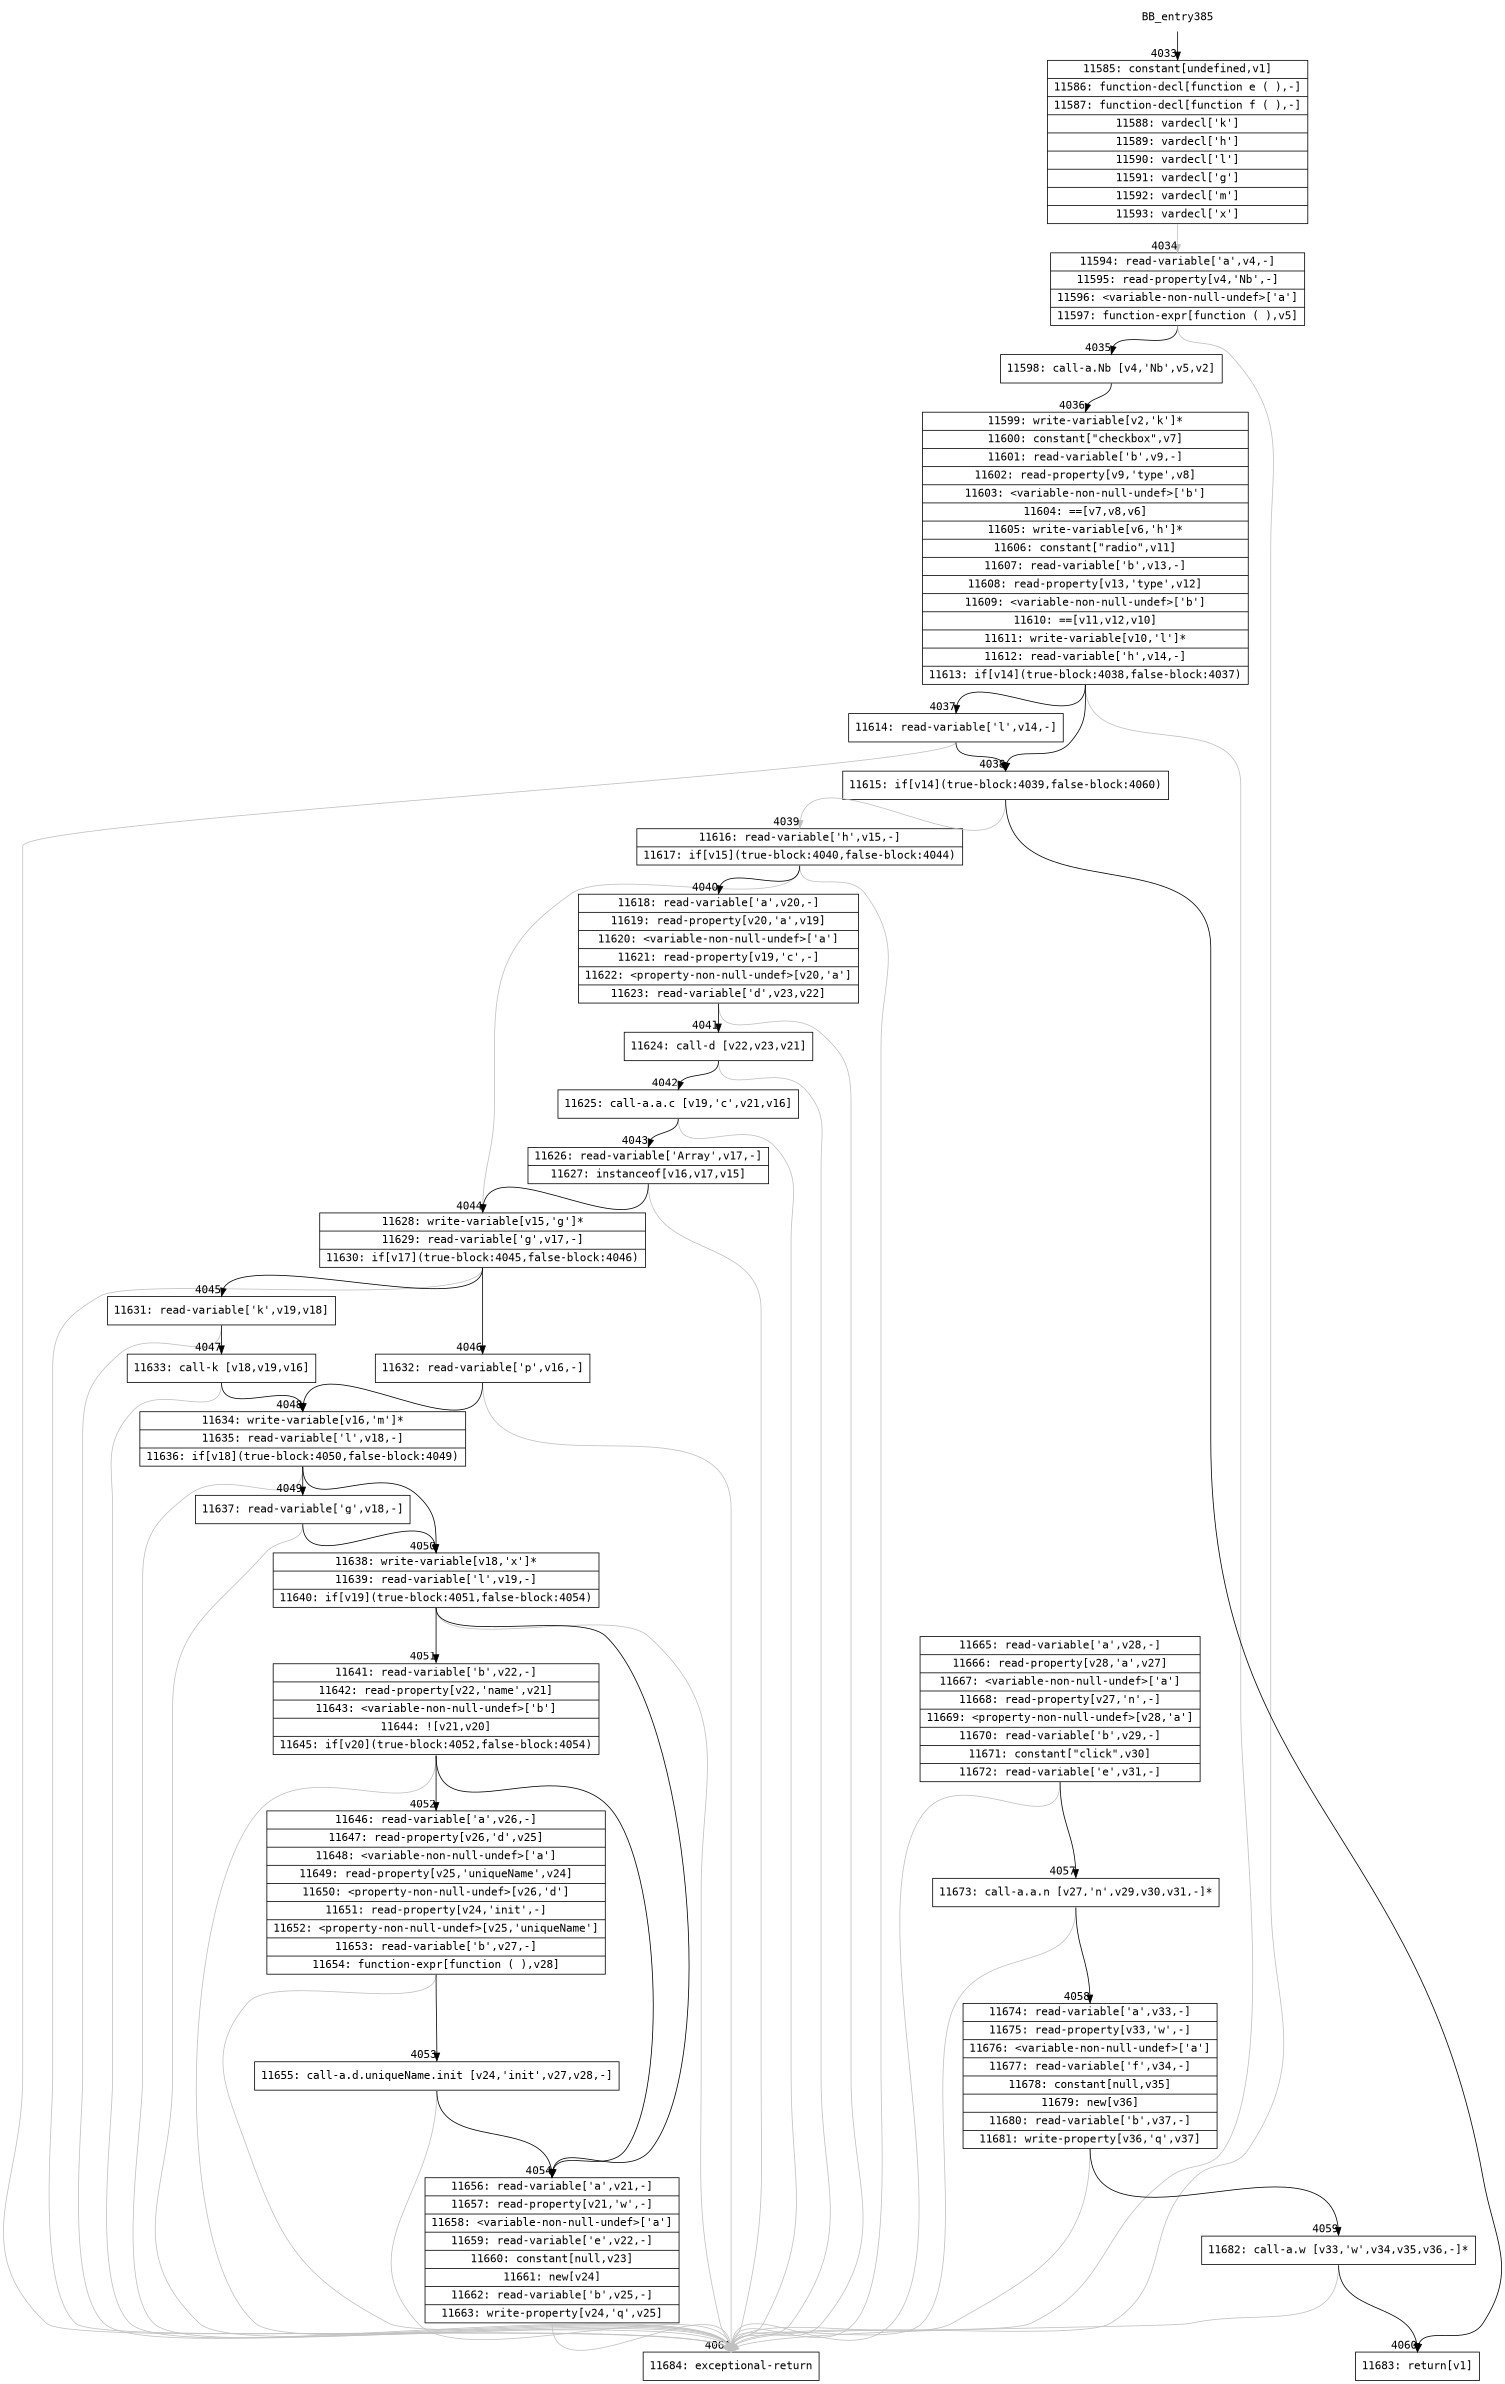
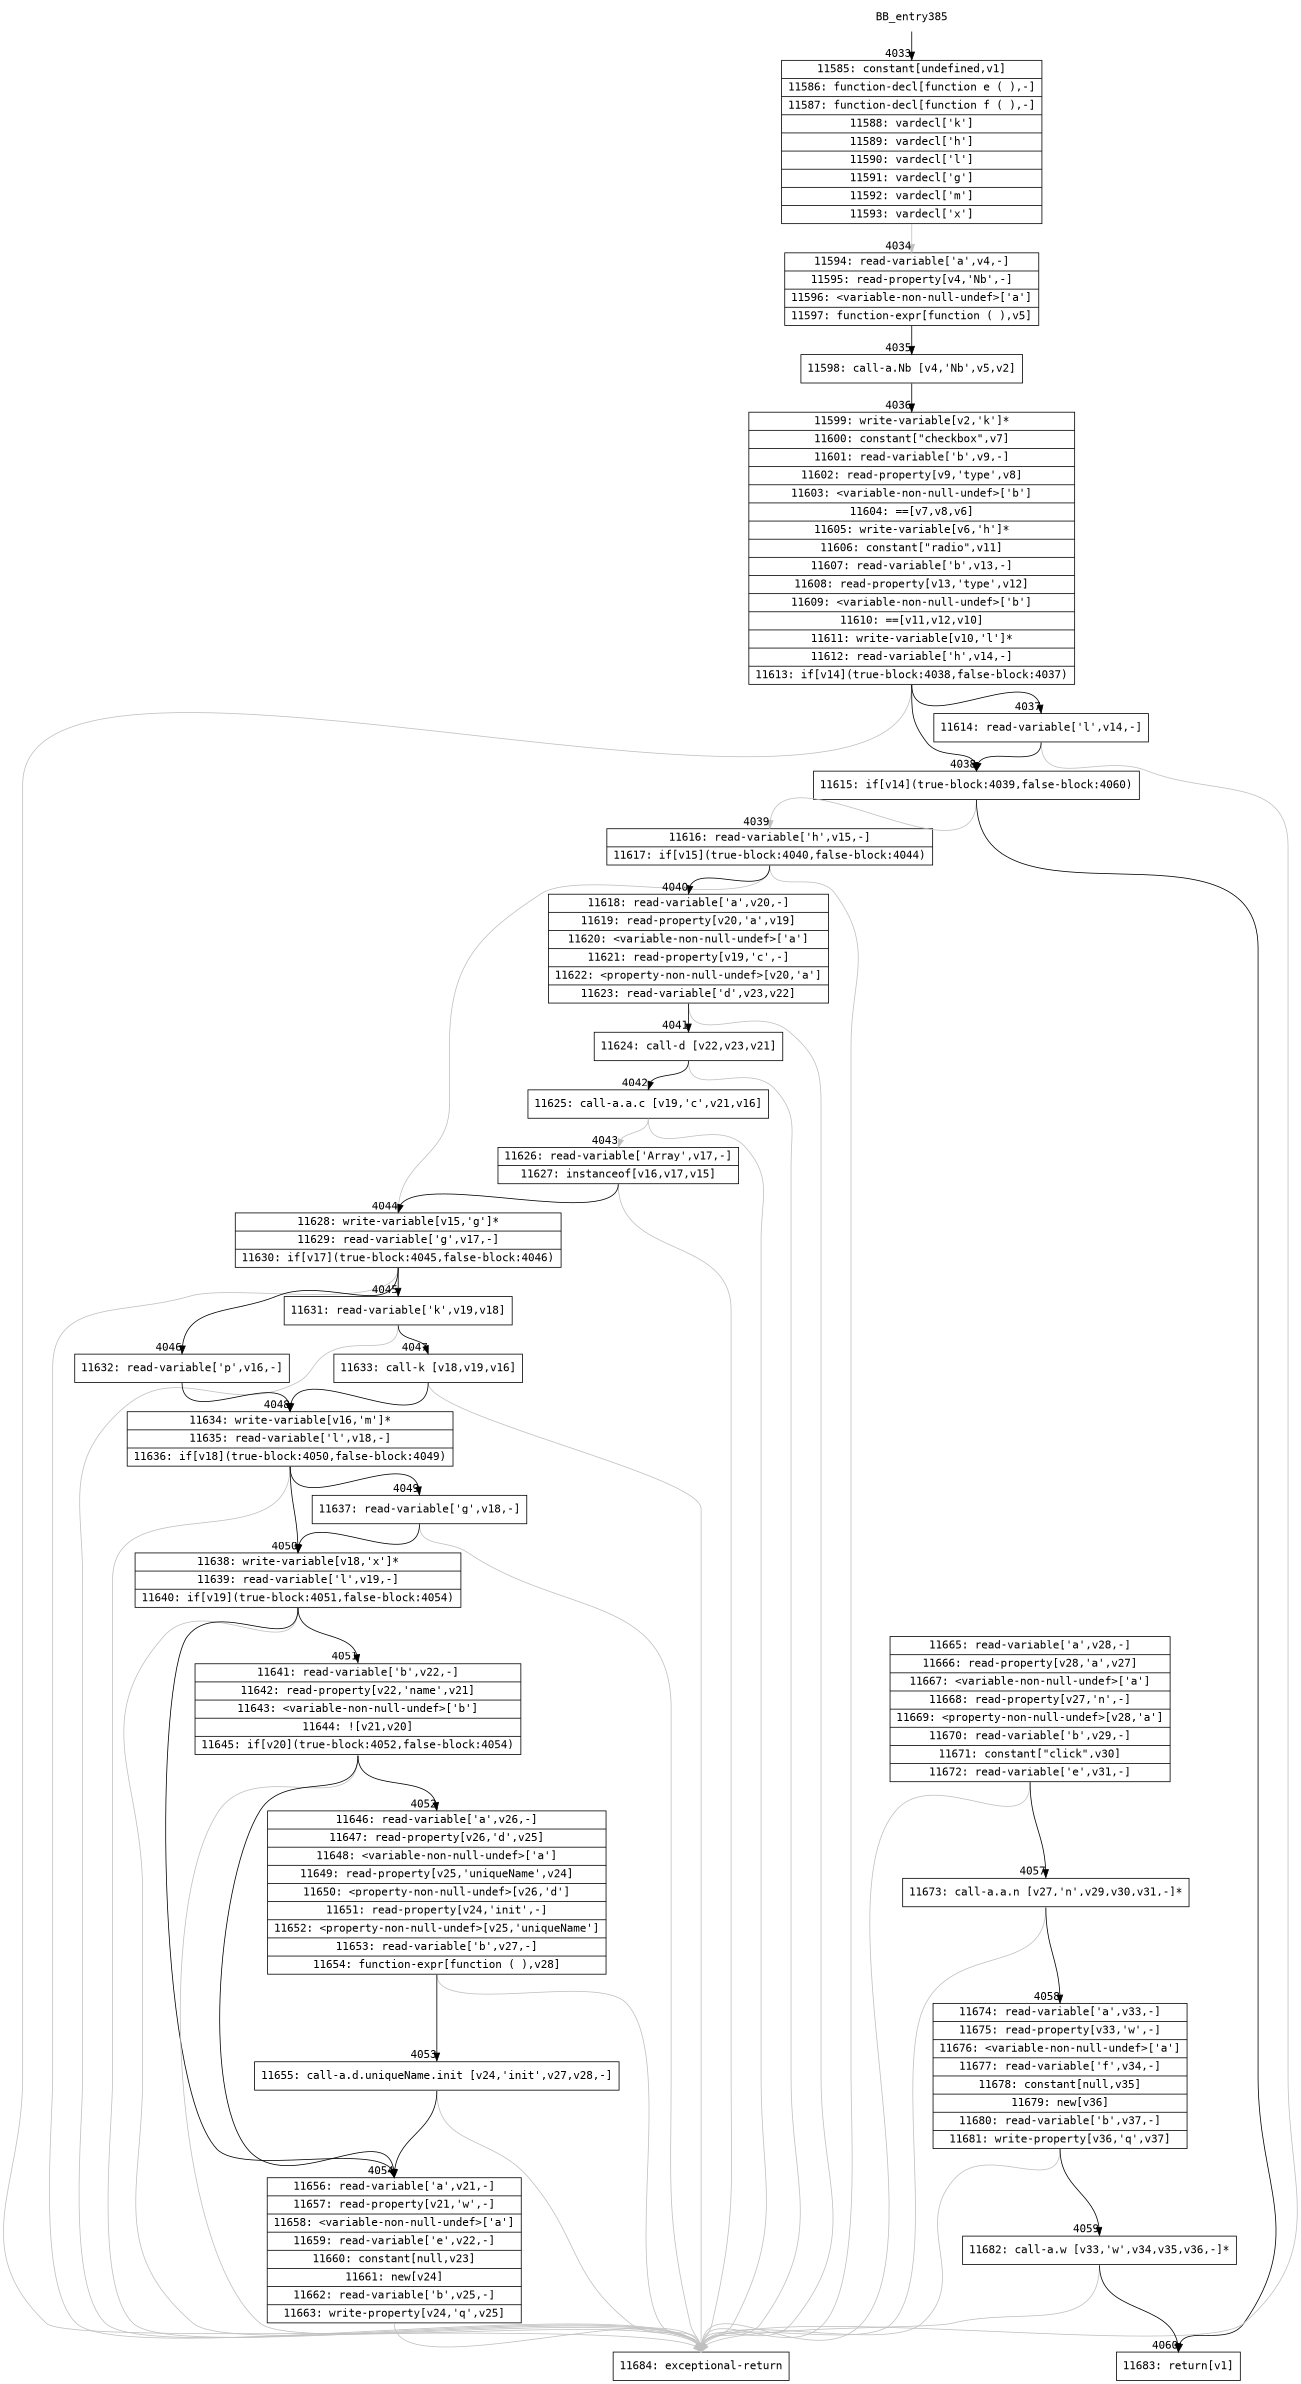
(667, 1131) -> (637, 1131)
(1271, 1524) -> none
(731, 1769) -> none
